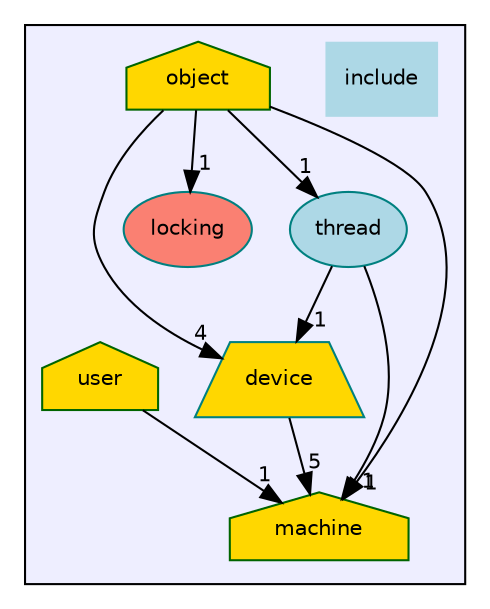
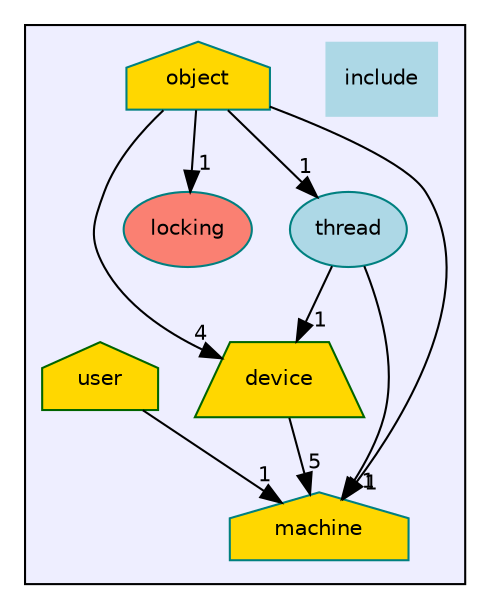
(198, 79) -> (198, 79)
(280, 380) -> (280, 380)
(319, 530) -> (319, 530)
